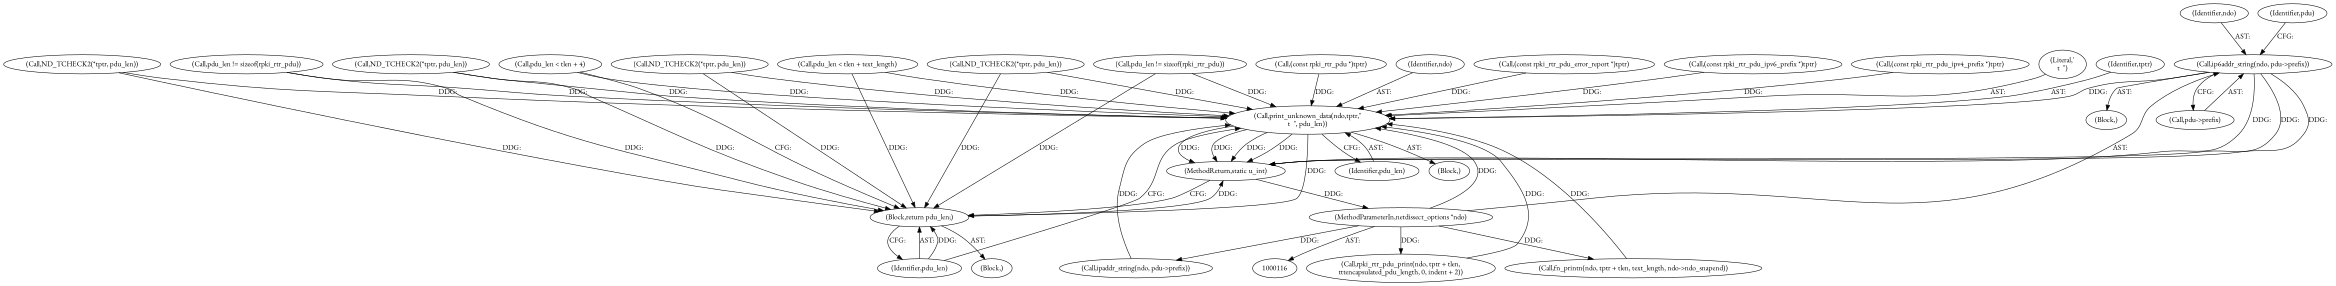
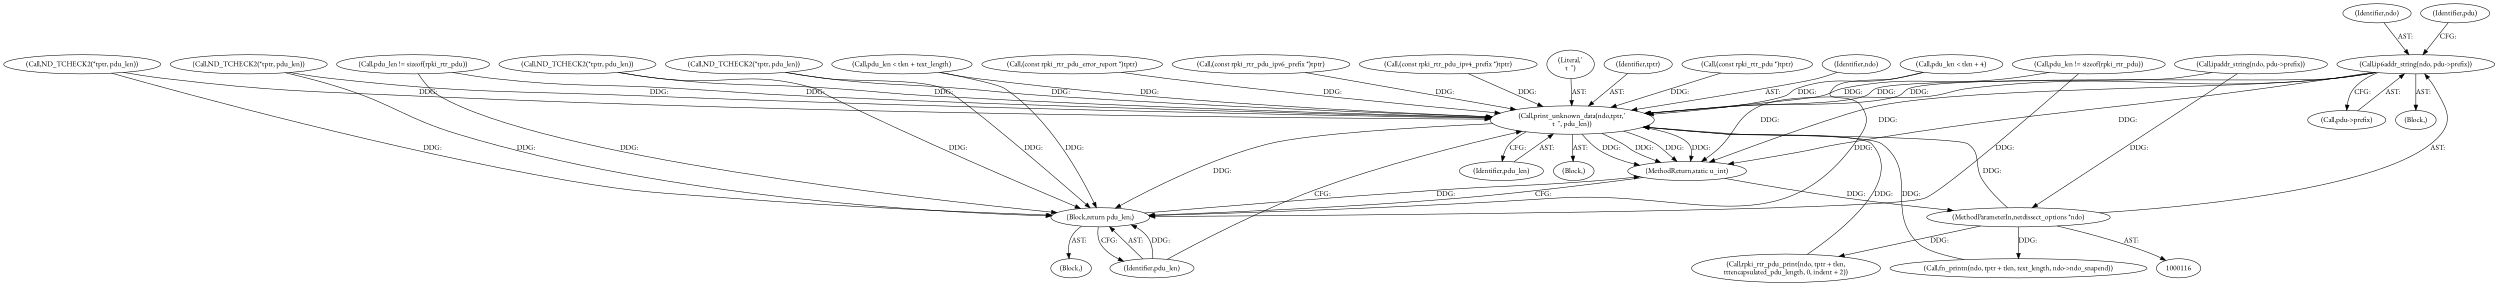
(784, 148) -> (1864, 148)
(1270, 242) -> (2137, 139)
